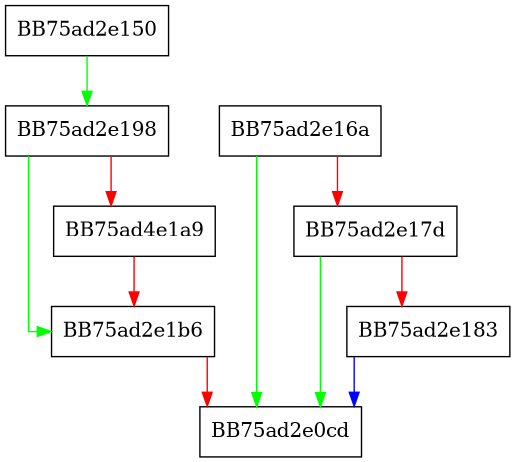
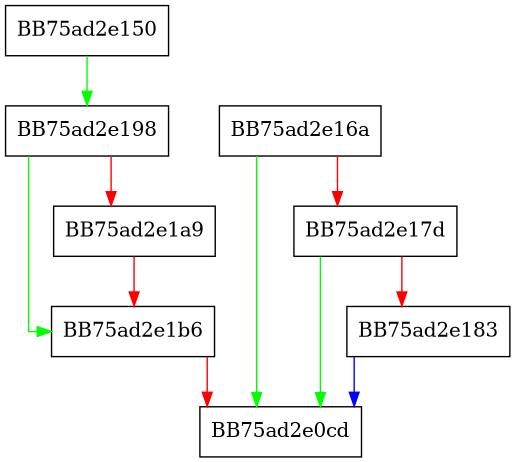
(134, 231) -> (134, 231)
